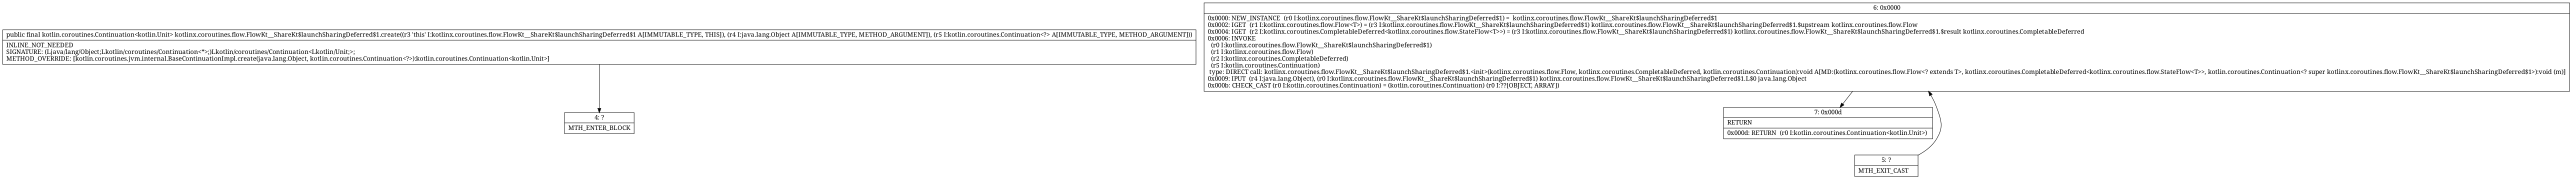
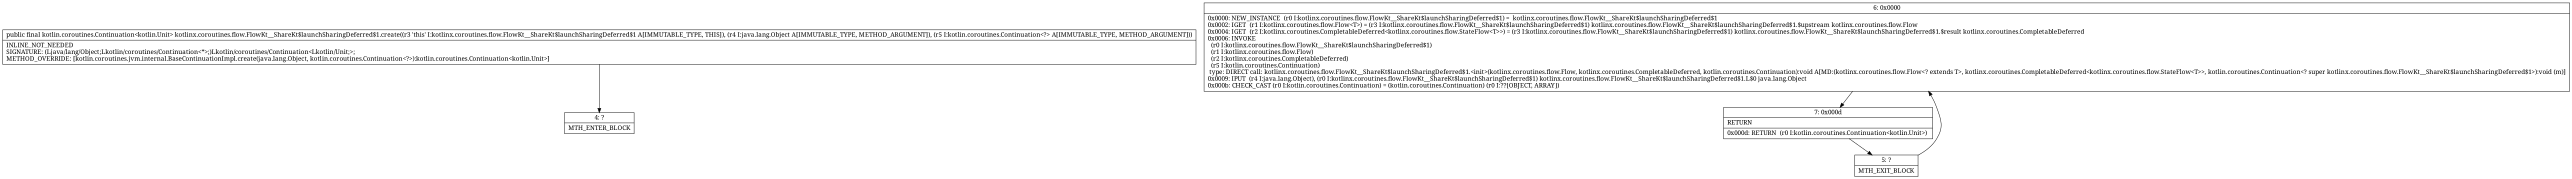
none -> (1859, 146)
(1883, 171) -> (1886, 171)
